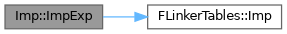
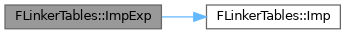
(54, 17) -> (83, 17)
